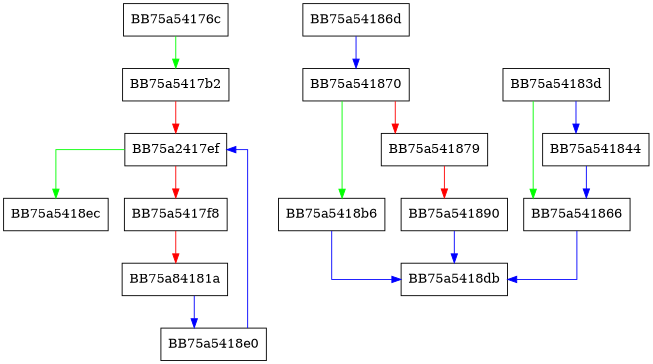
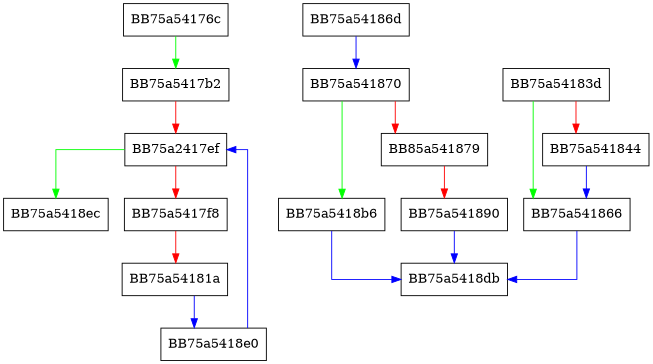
(576, 113) -> (576, 113)
(434, 150) -> (434, 150)
(175, 279) -> (175, 279)
